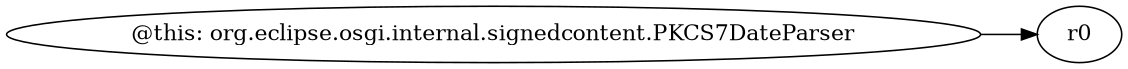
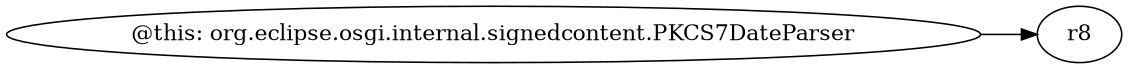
(1079, 34) -> (1079, 34)
